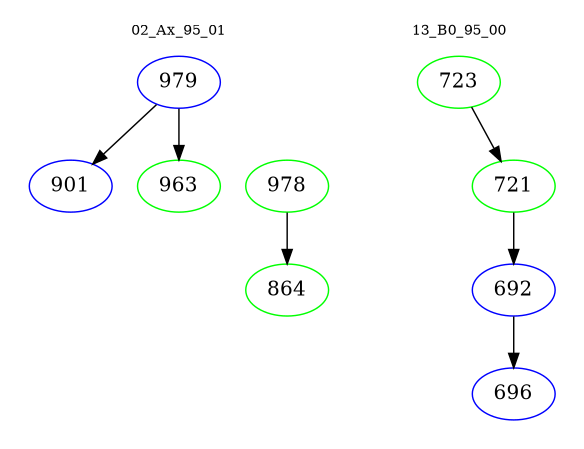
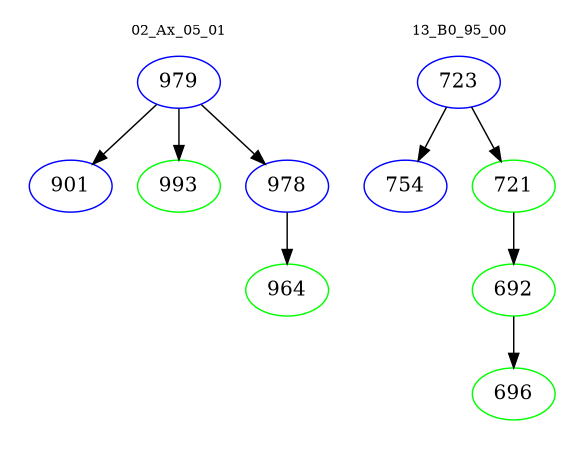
(179, 31) -> (179, 31)
(459, 82) -> (459, 82)
none -> (228, 129)
(179, 186) -> (179, 186)
(287, 186) -> (287, 186)
none -> (405, 186)
(287, 290) -> (287, 290)
(514, 290) -> (514, 290)
(514, 394) -> (514, 394)
